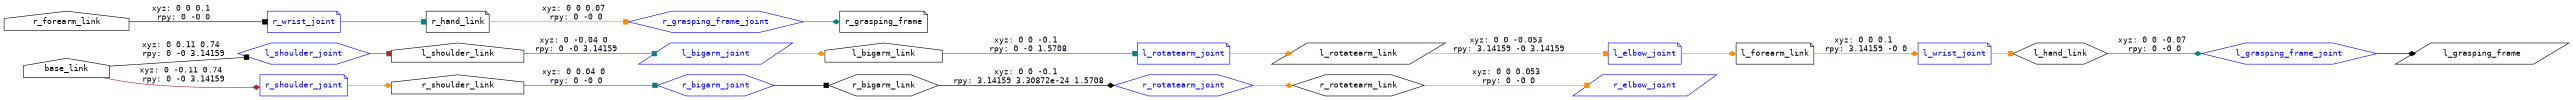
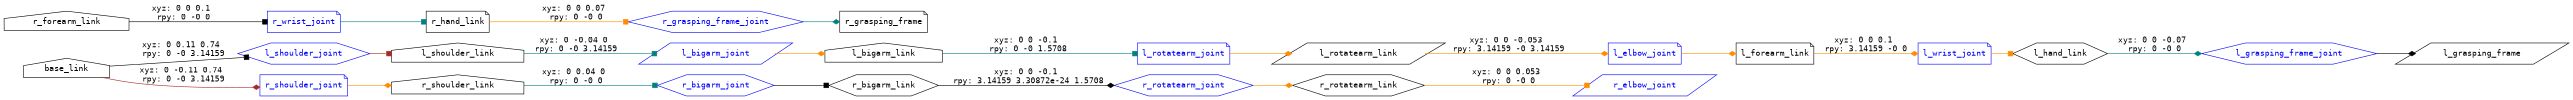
(1513, 54) -> (1513, 54)
